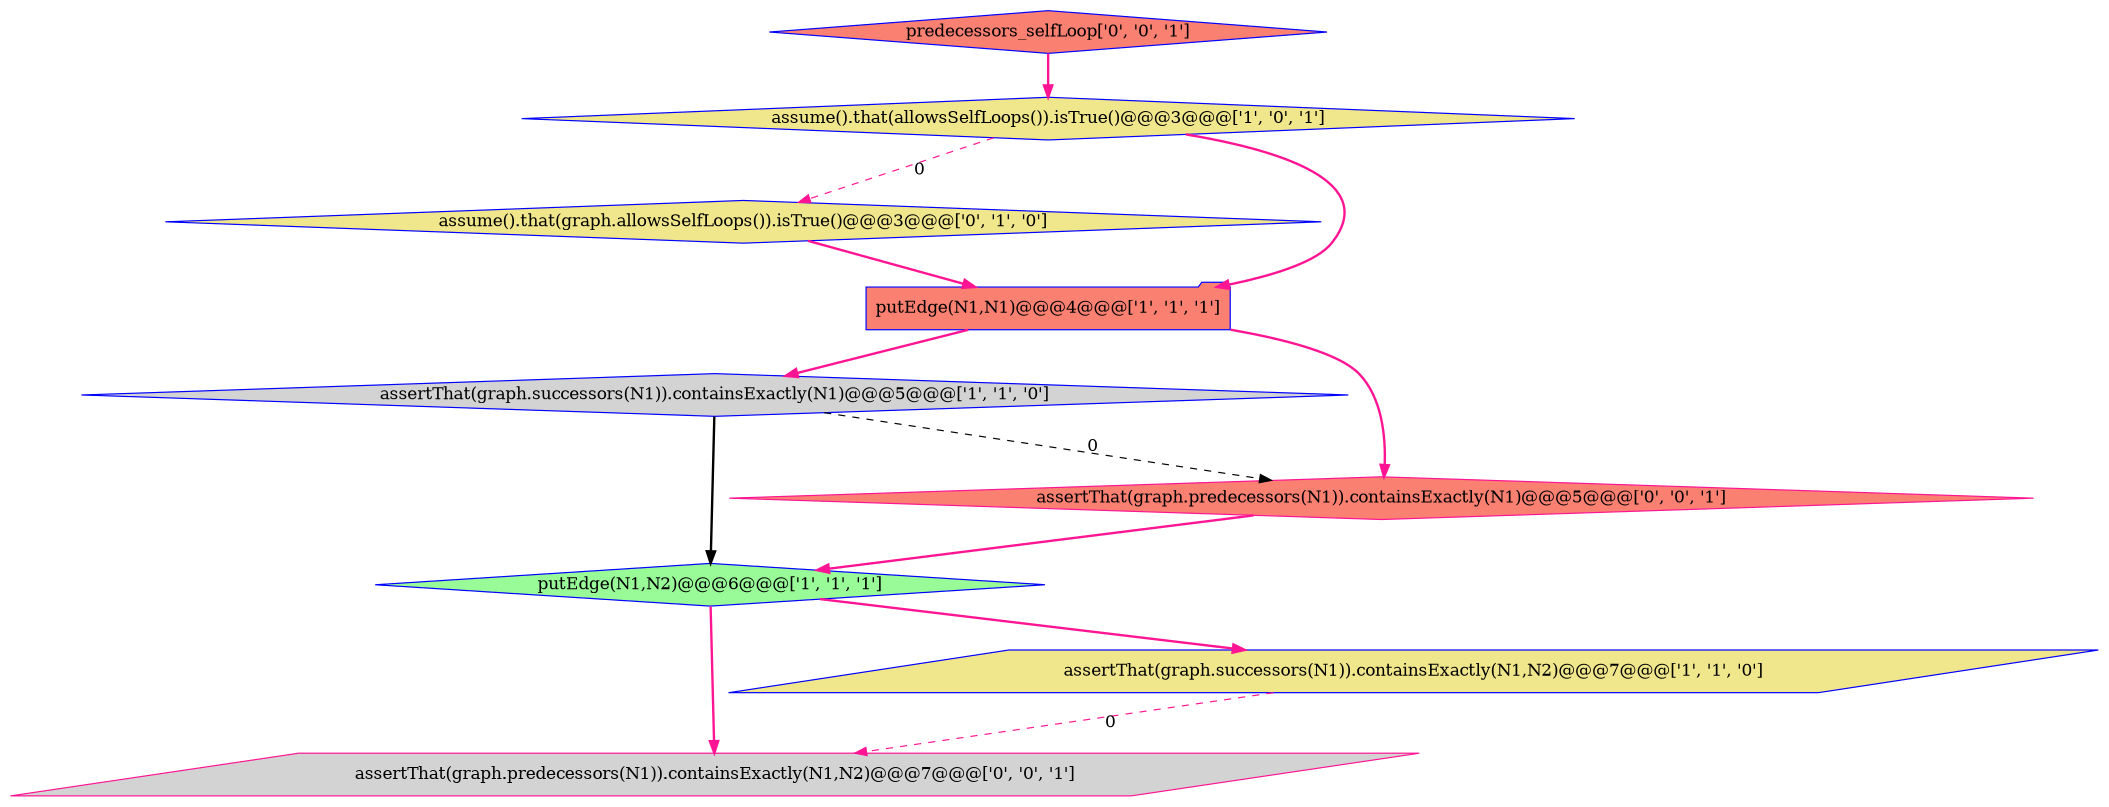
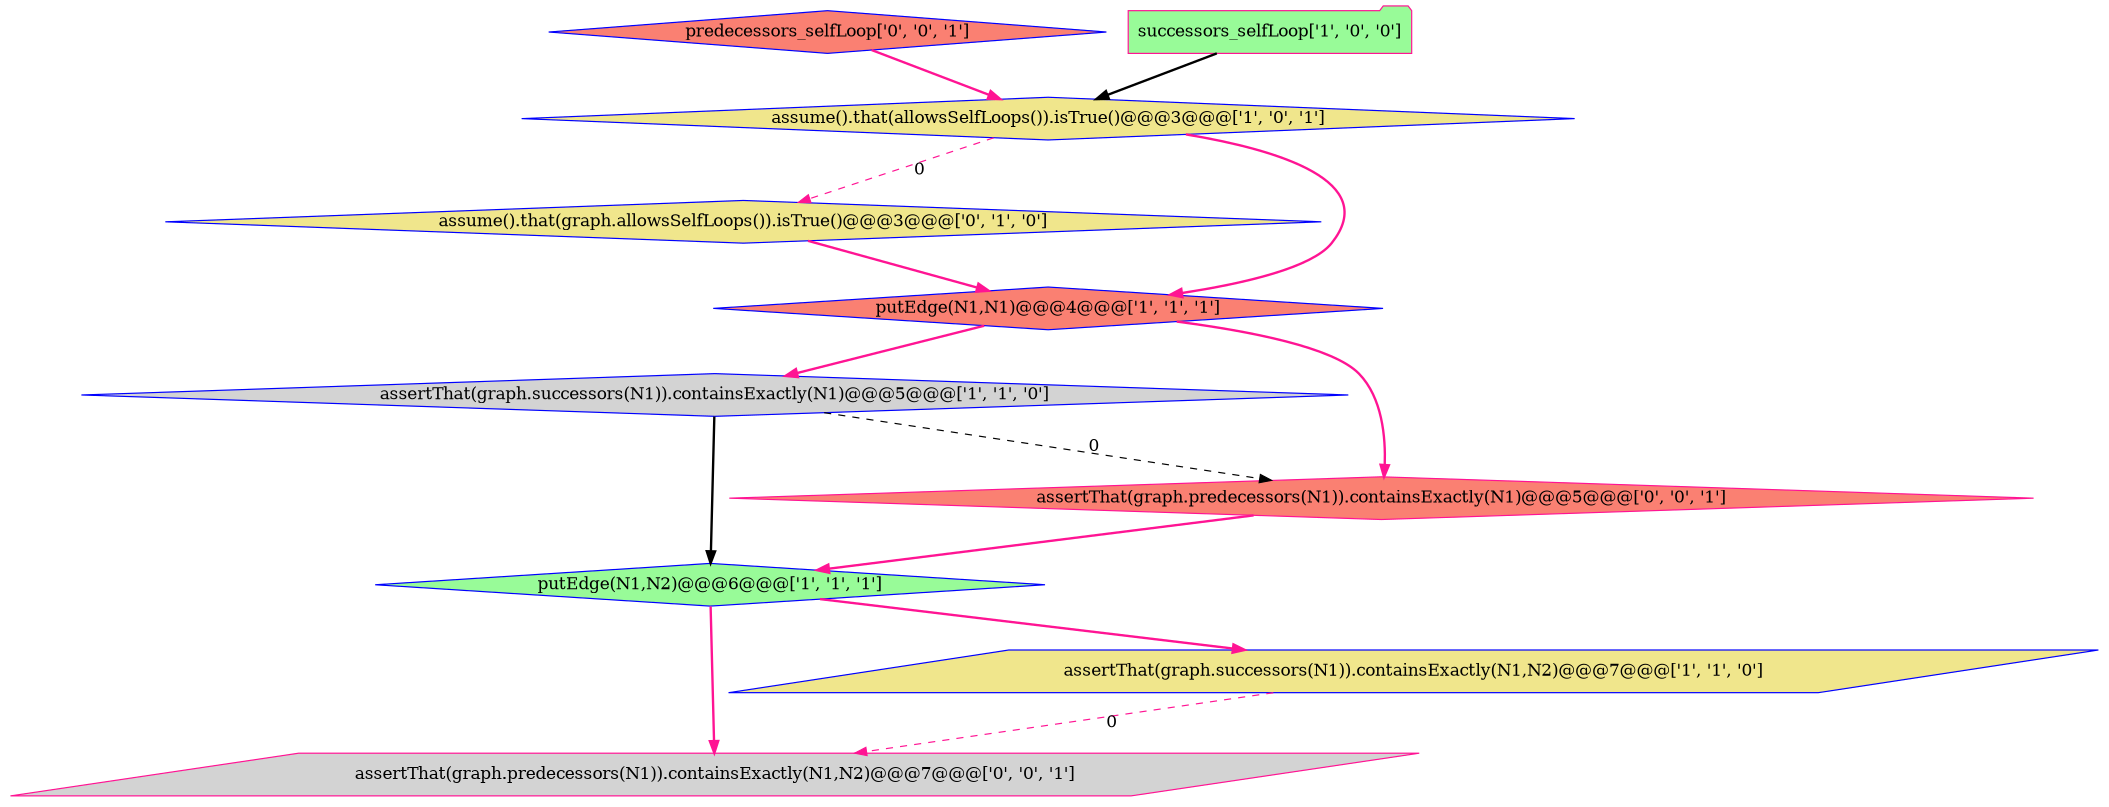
none -> (1270, 32)
(1048, 308) -> (1048, 308)
